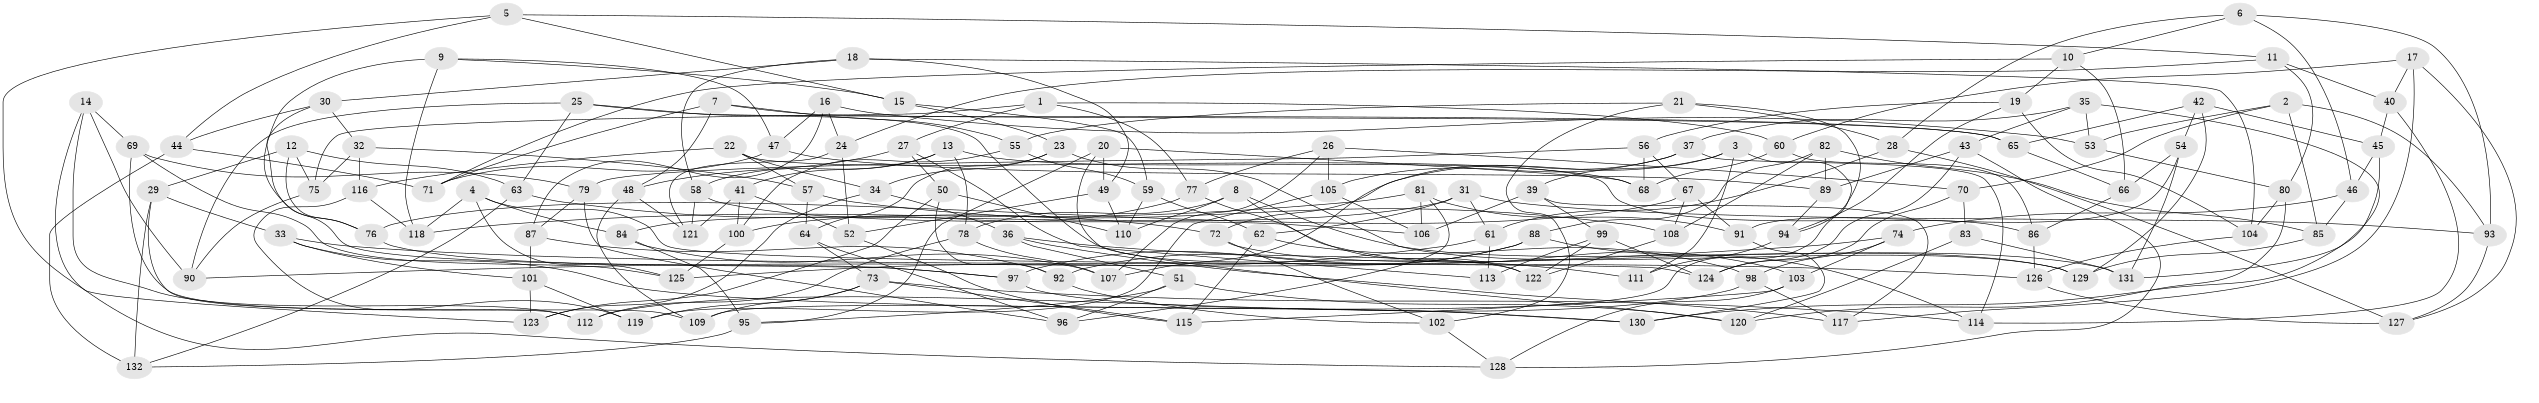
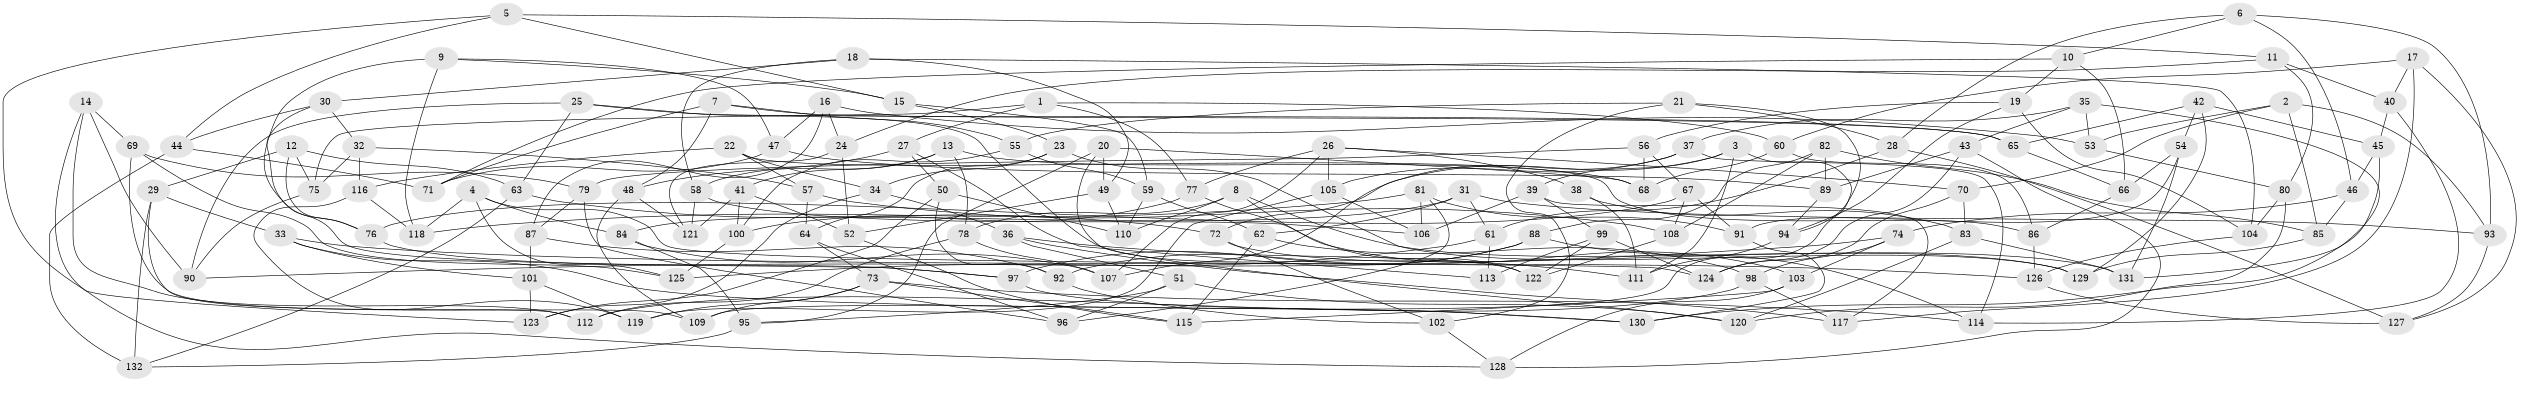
none -> (1576, 191)
